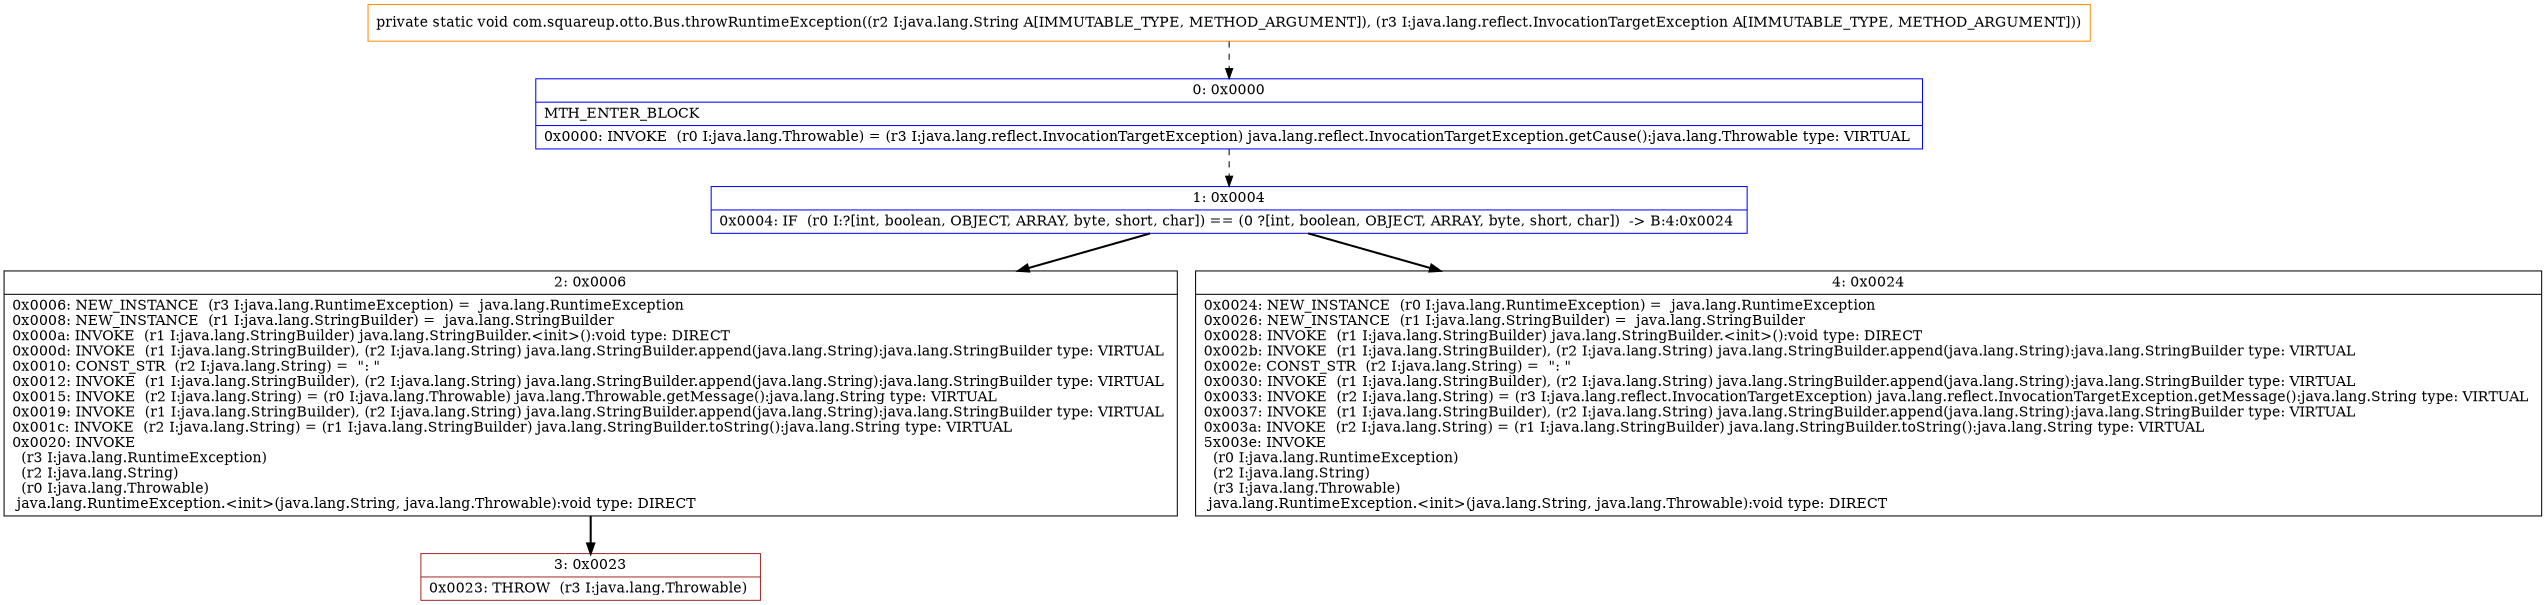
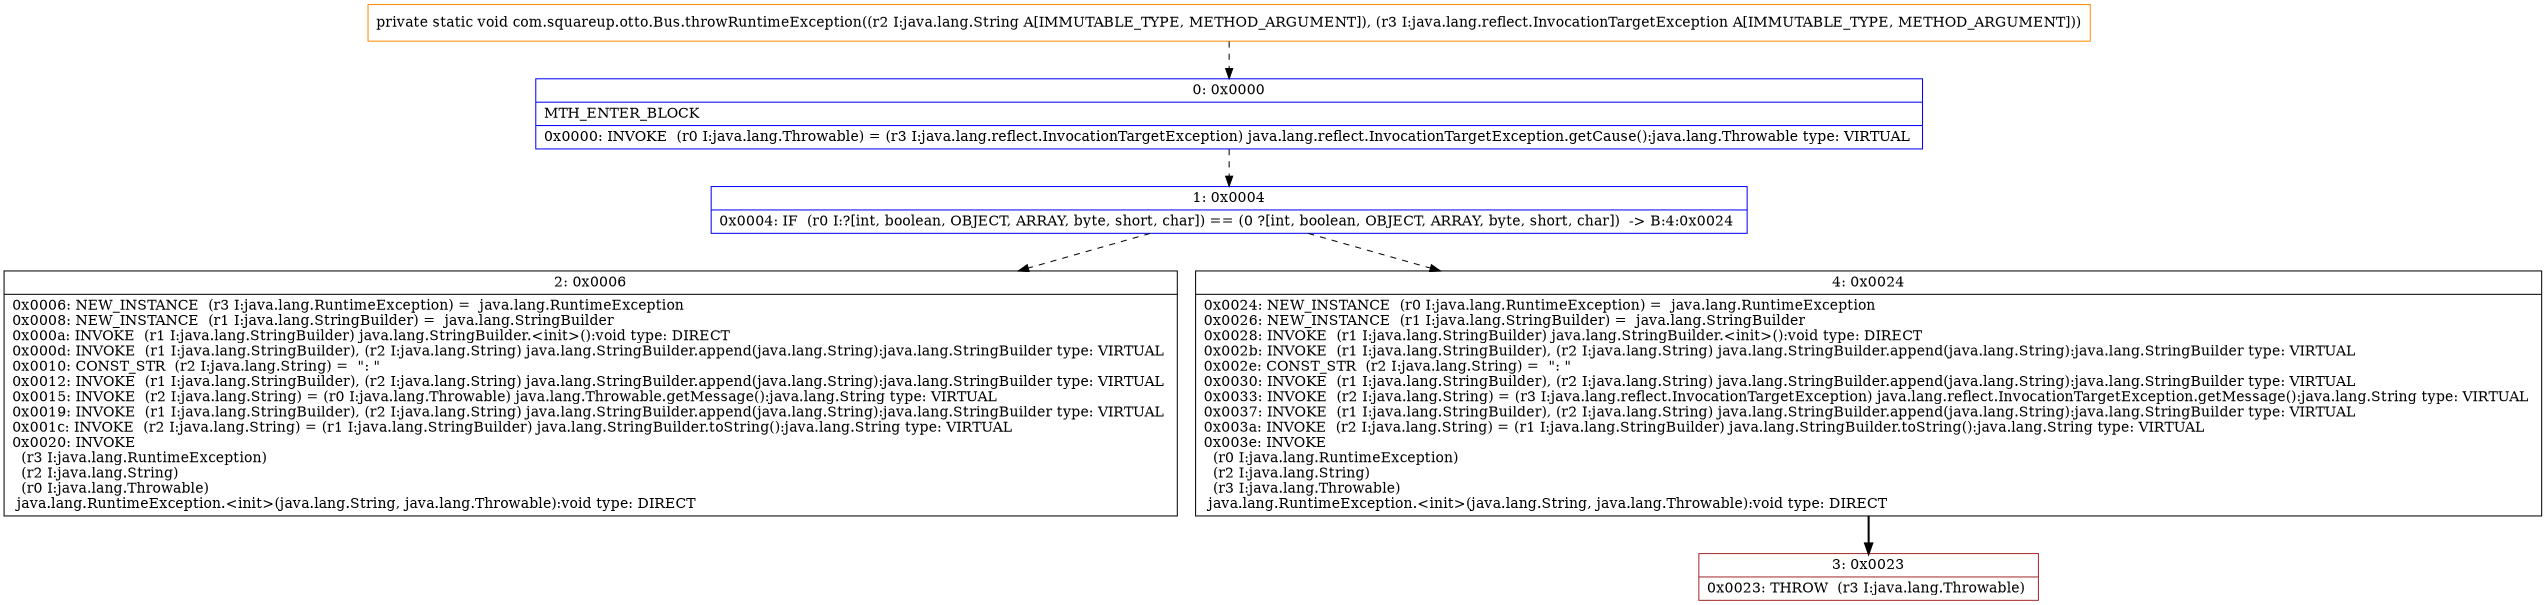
(1089, 251) -> (1089, 251)
(1369, 251) -> (1369, 251)
(1270, 443) -> (1270, 443)
(591, 530) -> (1869, 530)
